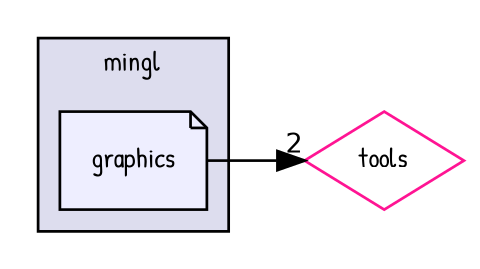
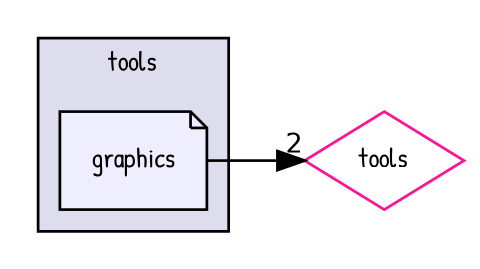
(133, 64) -> (133, 64)
